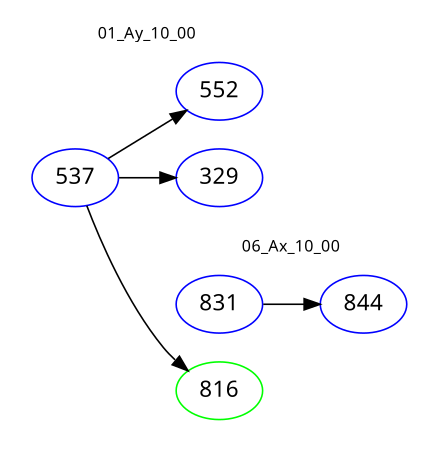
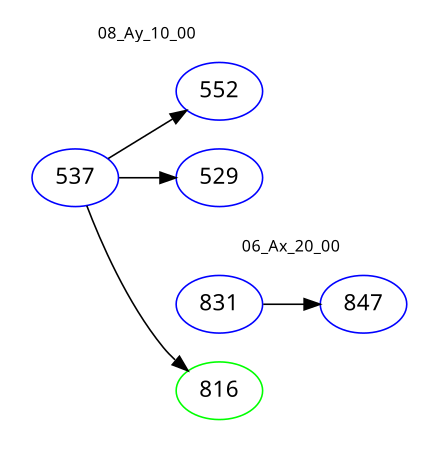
(147, 34) -> (147, 34)
(219, 178) -> (219, 178)
(291, 247) -> (291, 247)
(364, 304) -> (364, 304)
